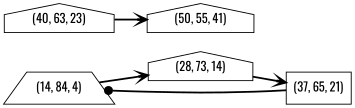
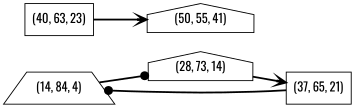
(59, 20) -> (59, 20)
(119, 79) -> (120, 79)
